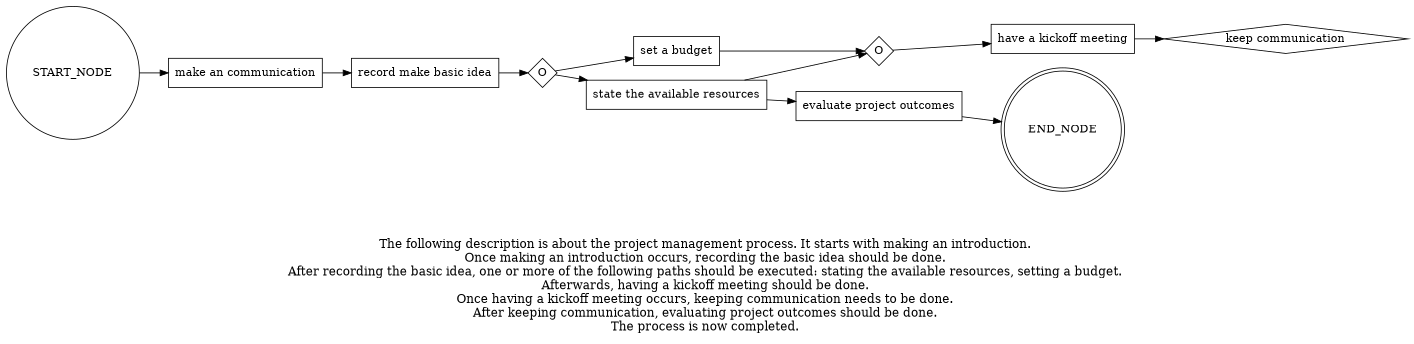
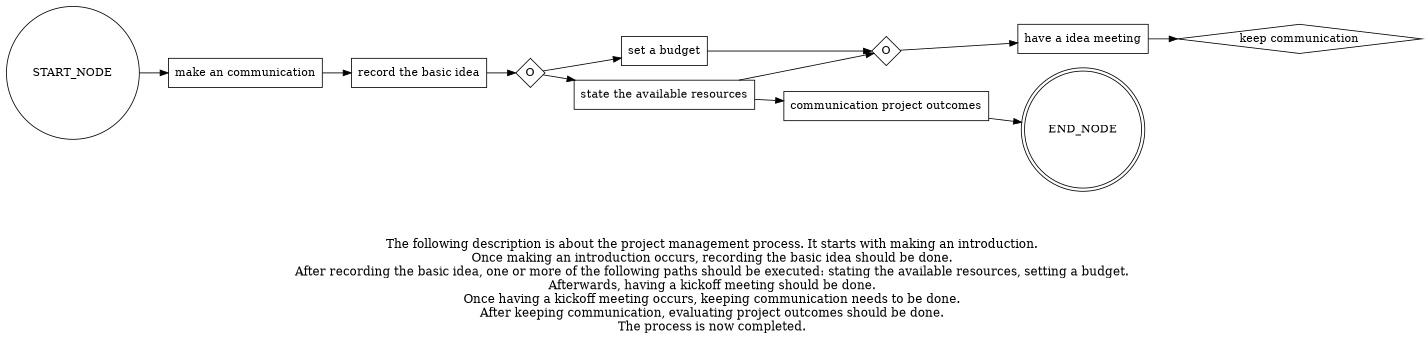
(1063, 39) -> (1083, 39)
(425, 73) -> (419, 73)
(879, 106) -> (886, 106)
